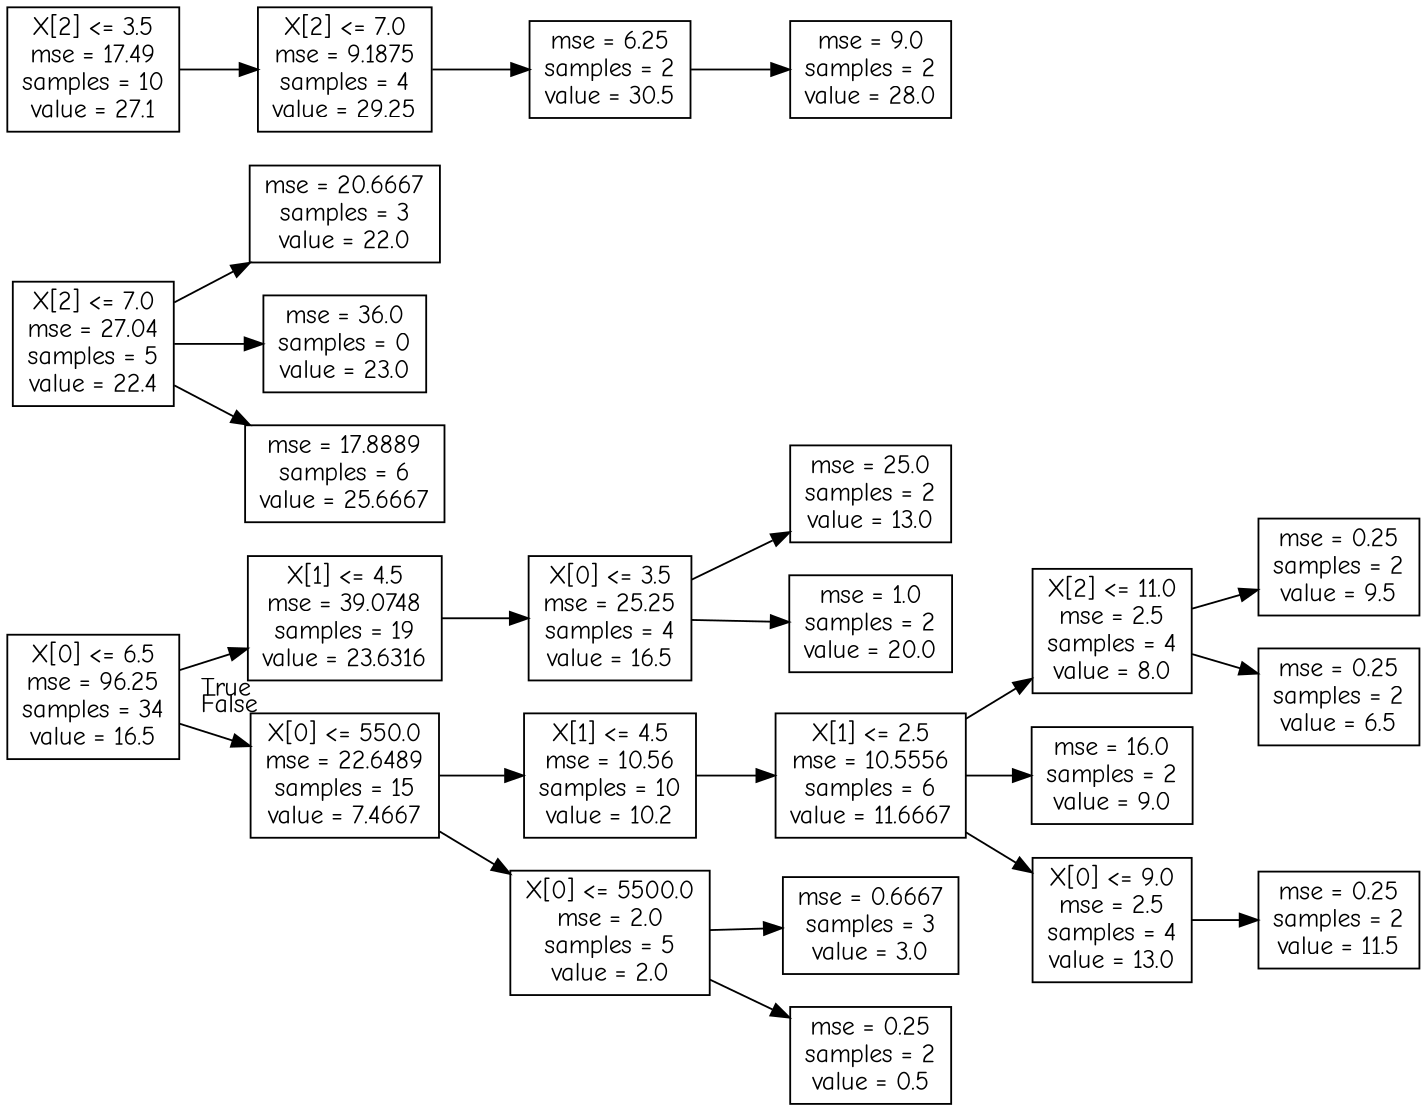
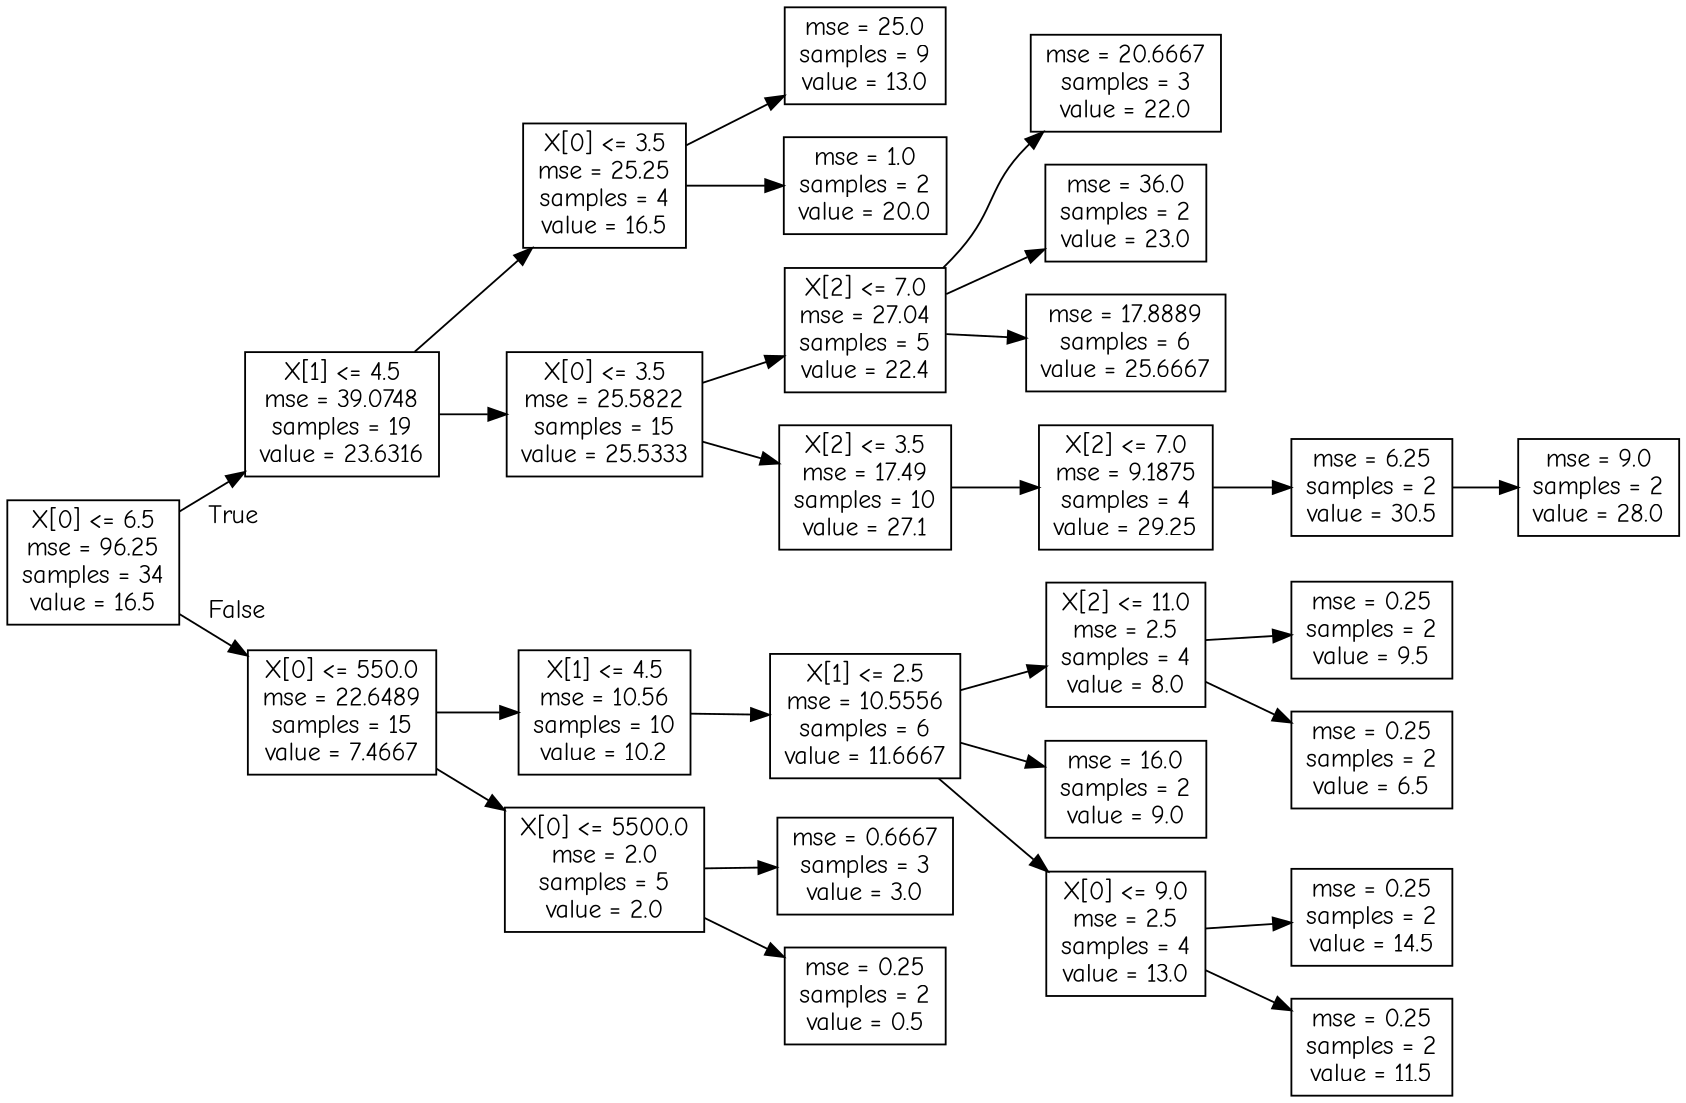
(345, 344) -> (1126, 213)
none -> (605, 414)
(871, 494) -> (865, 56)
none -> (1372, 917)
